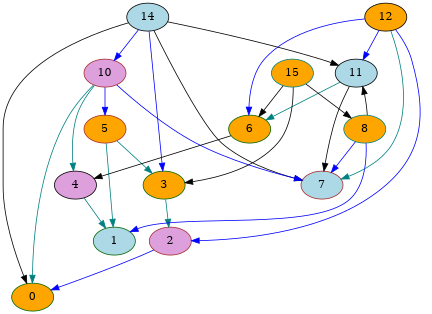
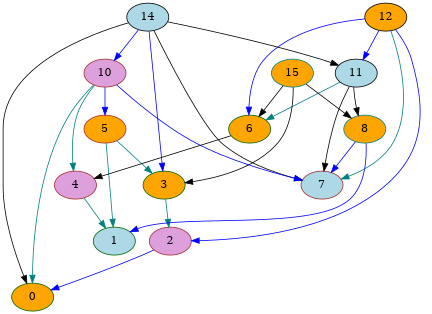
(366, 105) -> (355, 98)
(75, 185) -> (75, 185)
